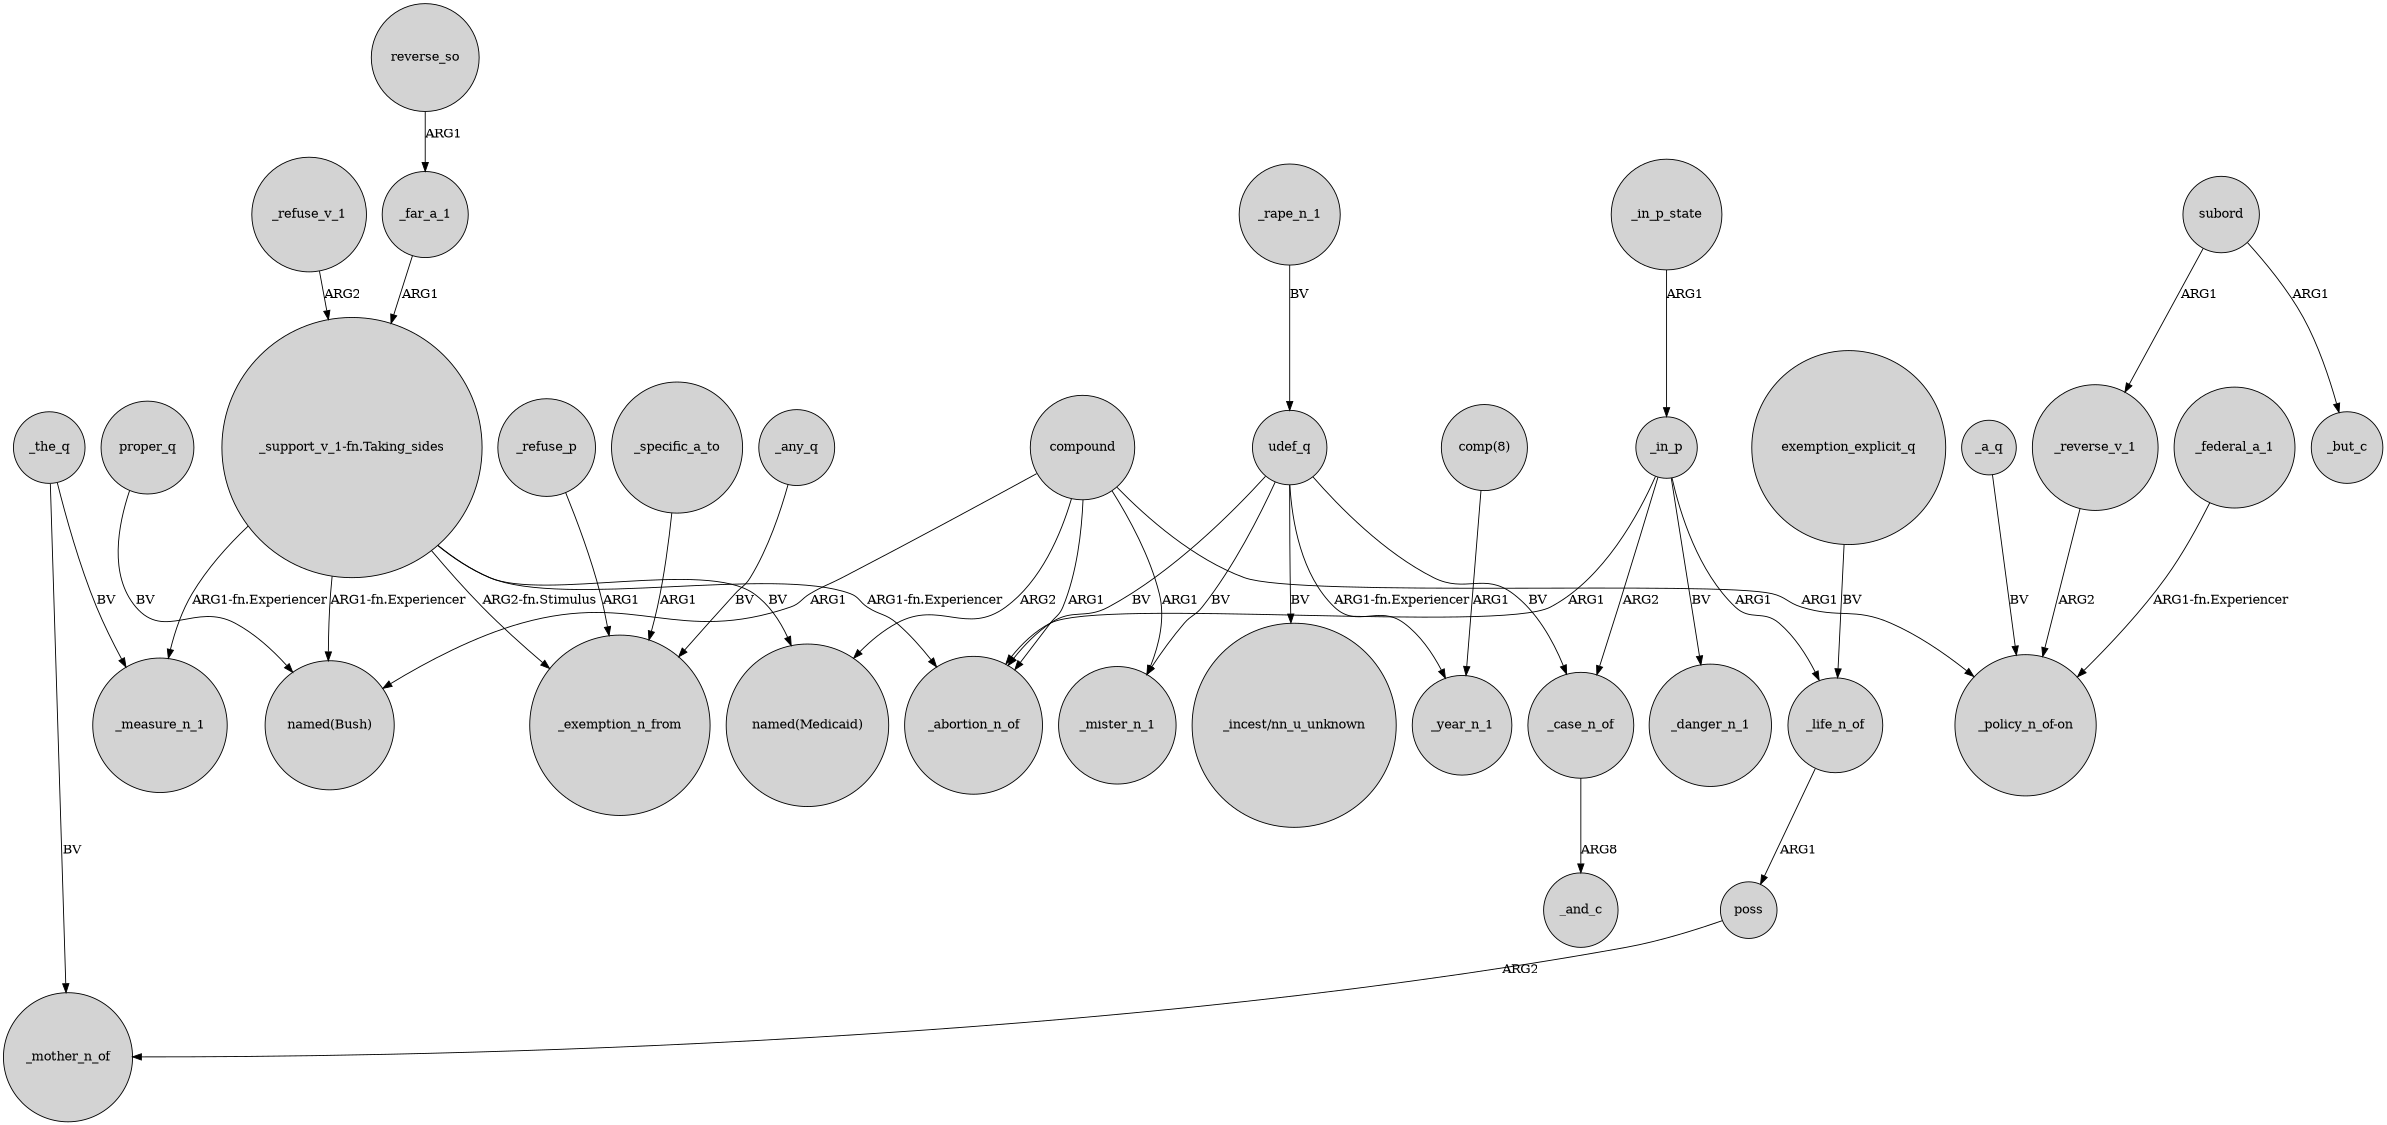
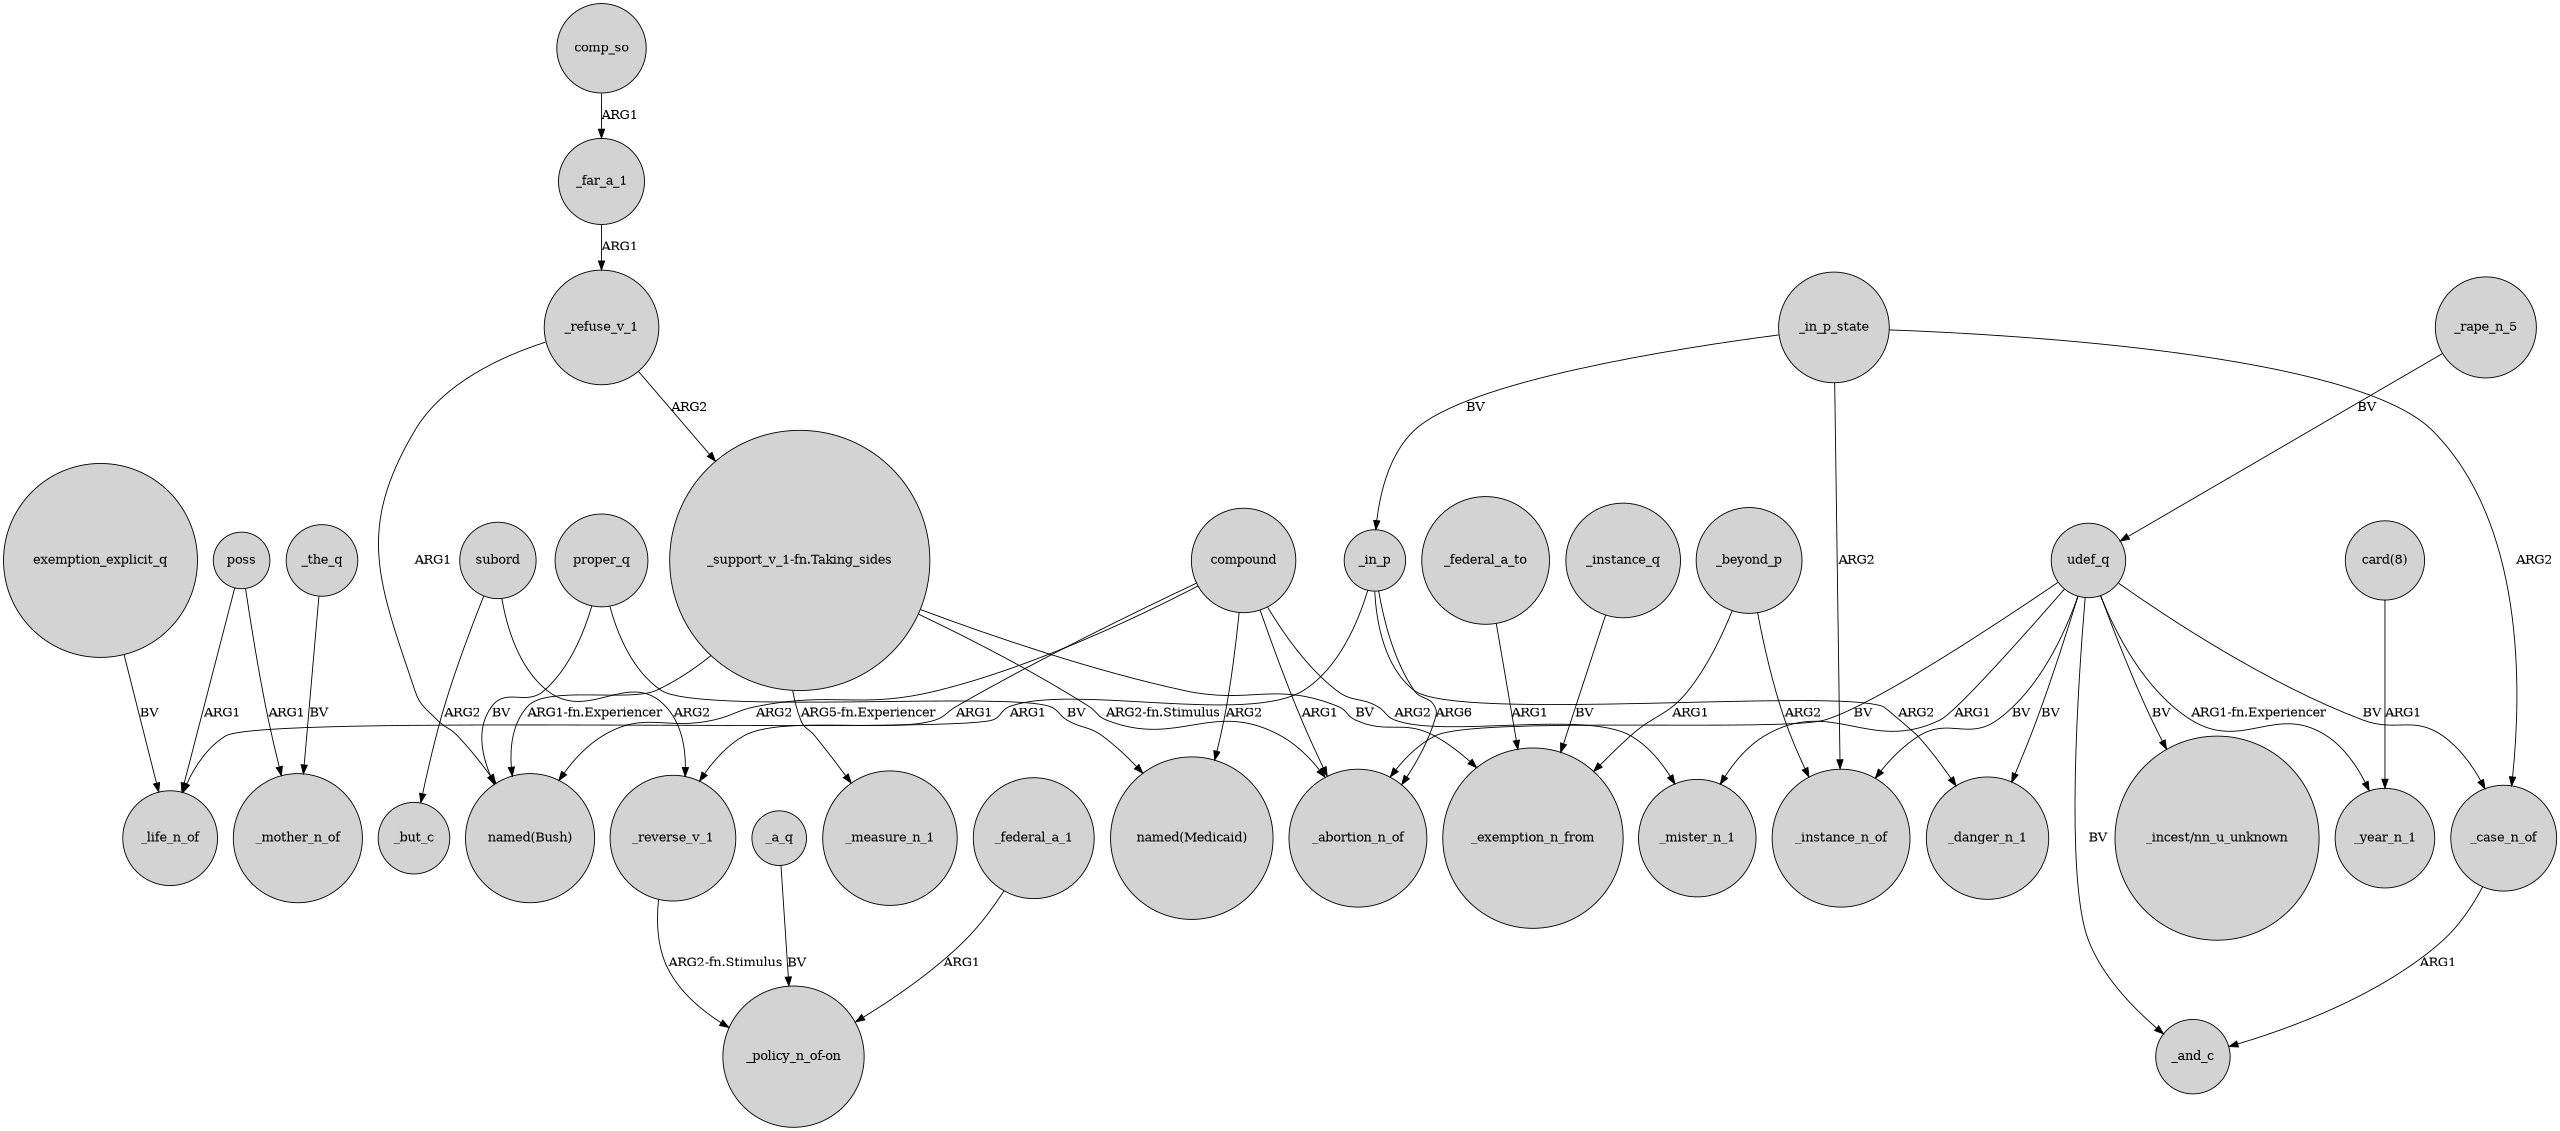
(425, 58) -> (602, 48)
(1290, 215) -> (2486, 327)
(403, 285) -> (602, 243)
(1685, 295) -> (1475, 408)
(2199, 295) -> (692, 713)
(2311, 295) -> (463, 713)
(547, 448) -> (1749, 560)
(677, 448) -> (1486, 560)
(797, 448) -> (1623, 560)
(1484, 448) -> (2385, 560)
none -> (379, 536)
(1629, 572) -> (2347, 388)
(84, 573) -> none
(620, 582) -> (918, 701)
(1536, 588) -> (955, 707)
(260, 600) -> (868, 713)
(540, 600) -> (1365, 713)
(828, 600) -> (774, 713)
(935, 600) -> (1163, 713)
(1180, 600) -> (1413, 713)
(1220, 600) -> (1973, 713)
(1587, 600) -> (1454, 713)
(1701, 600) -> (1916, 713)
(2077, 600) -> (726, 963)
(2221, 600) -> (962, 963)
none -> (2049, 686)
(1790, 822) -> (209, 686)
none -> (2075, 825)
none -> (1841, 838)
(1599, 850) -> (2438, 963)
(1521, 970) -> (287, 713)
